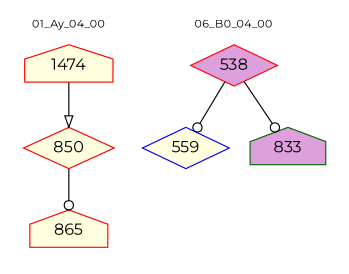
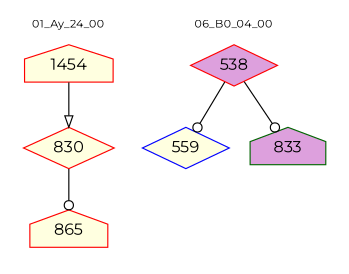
(69, 25) -> (69, 25)
(69, 65) -> (69, 65)
(69, 148) -> (69, 148)
